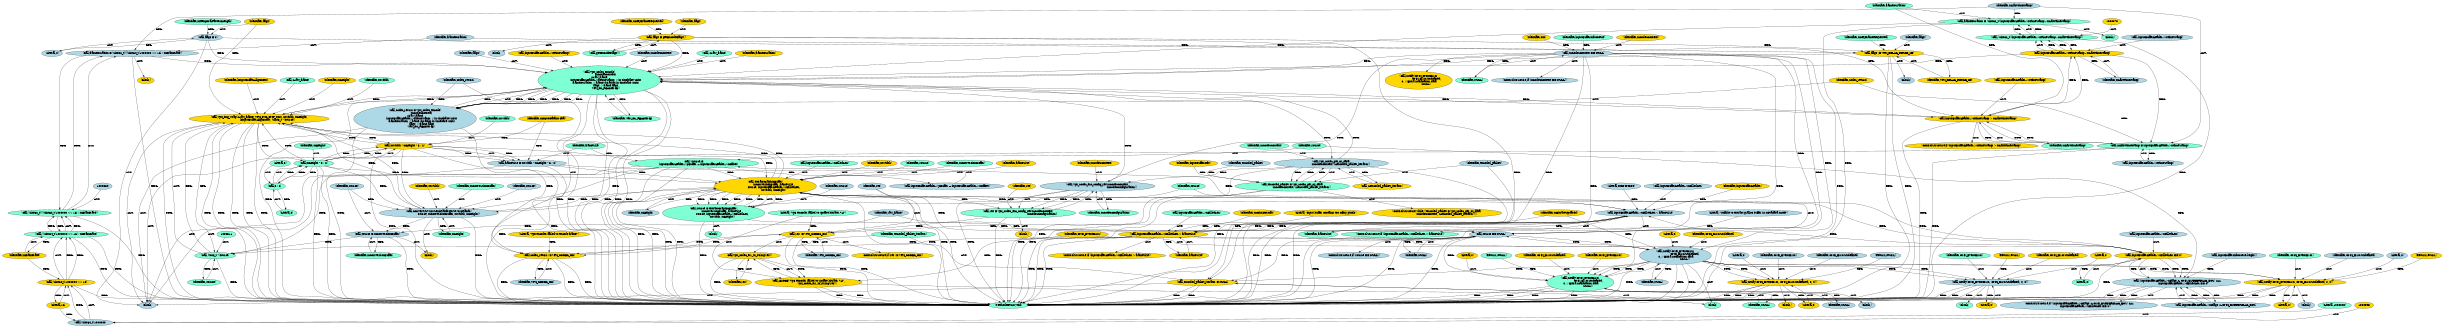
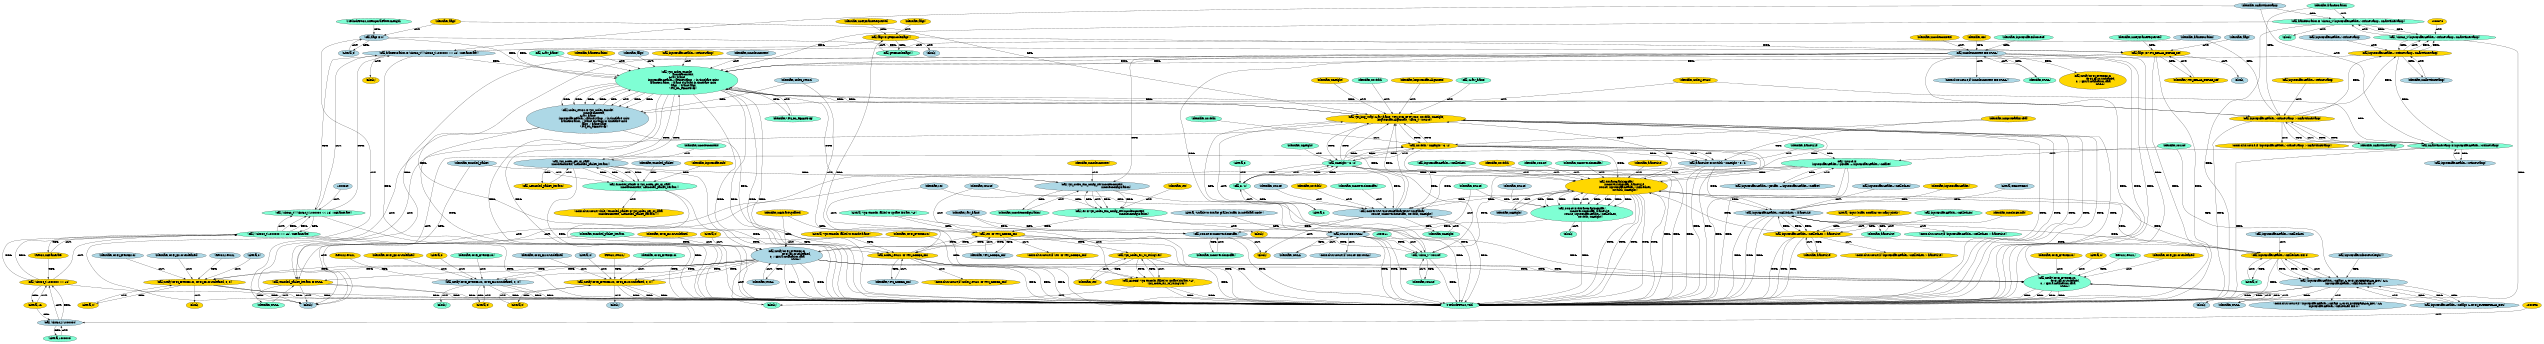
(208, 22) -> (374, 22)
(1320, 240) -> none
(779, 242) -> (1082, 242)
(24, 256) -> (48, 256)
(215, 256) -> (1426, 256)
none -> (971, 282)
none -> (54, 330)
